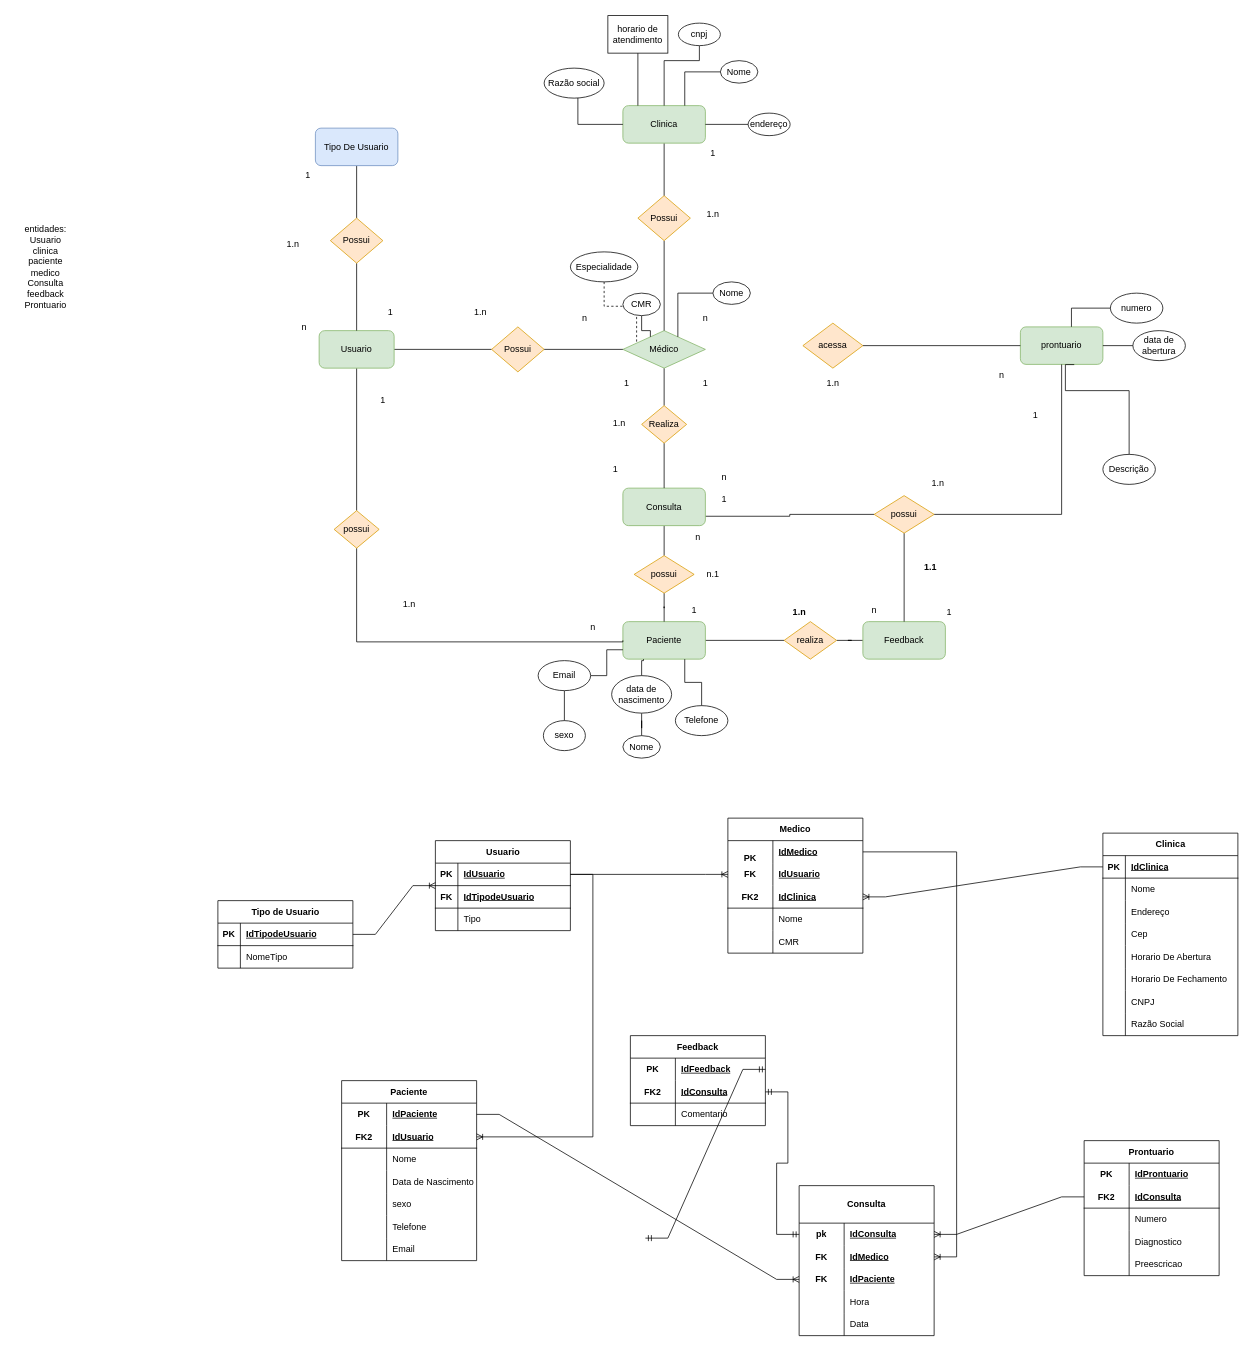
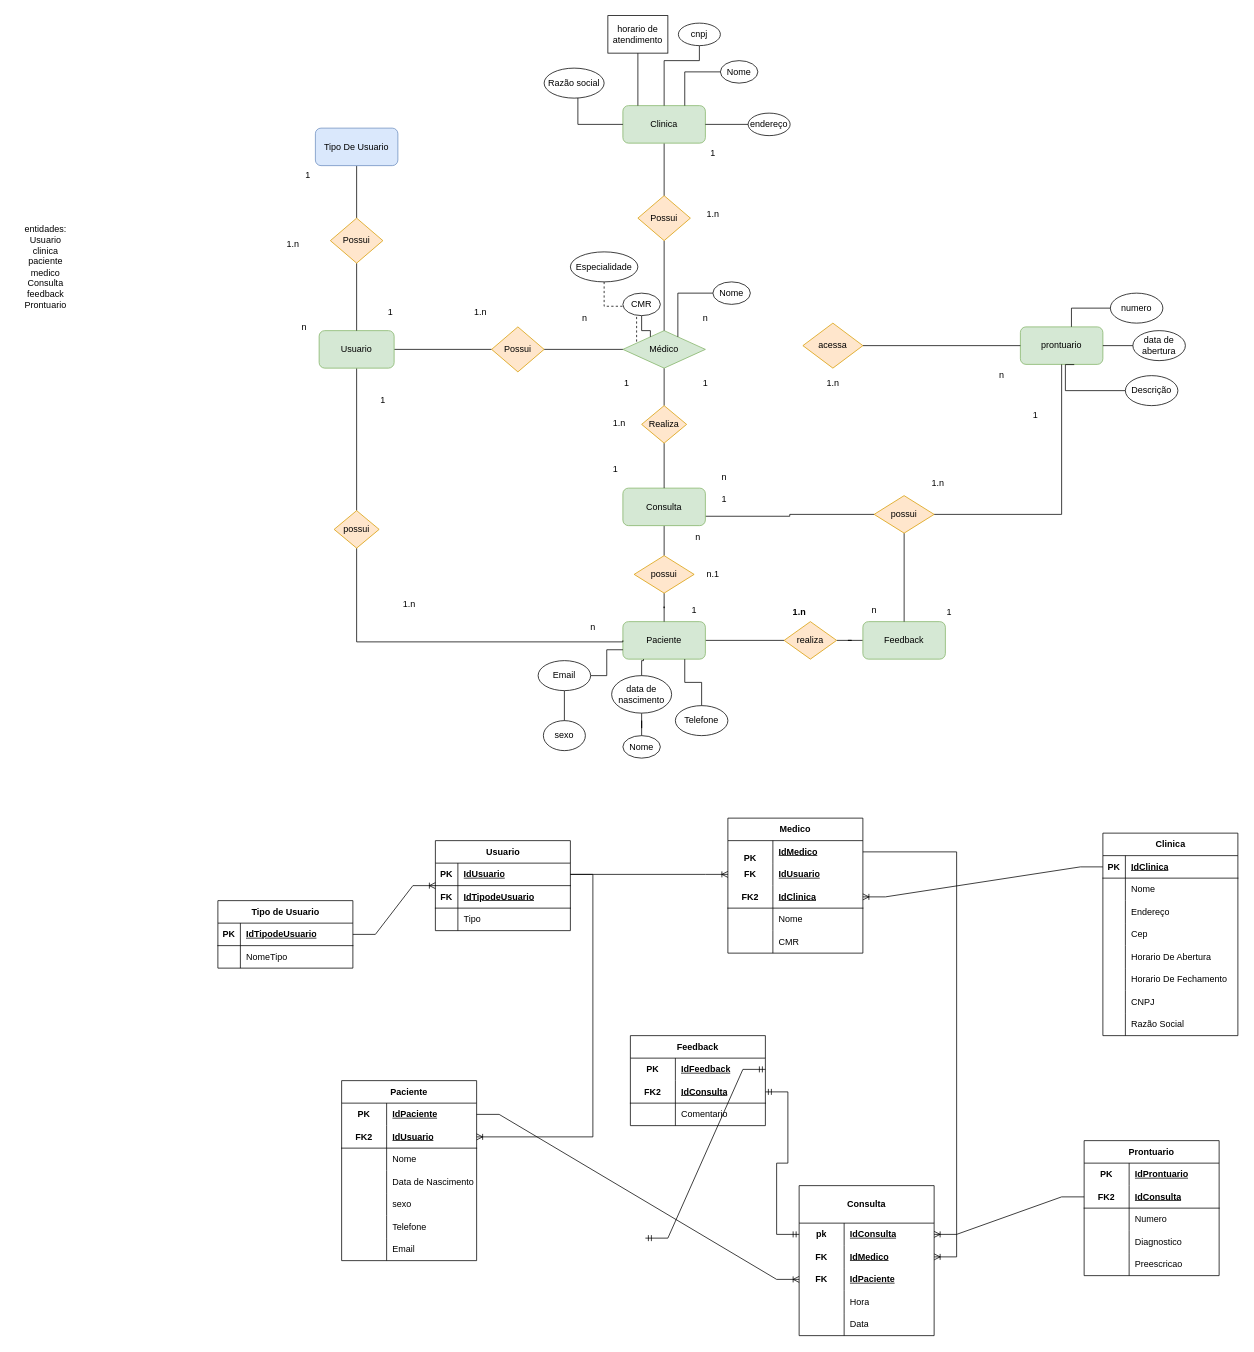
(1129, 469) -> (1152, 390)
(930, 567) -> none
